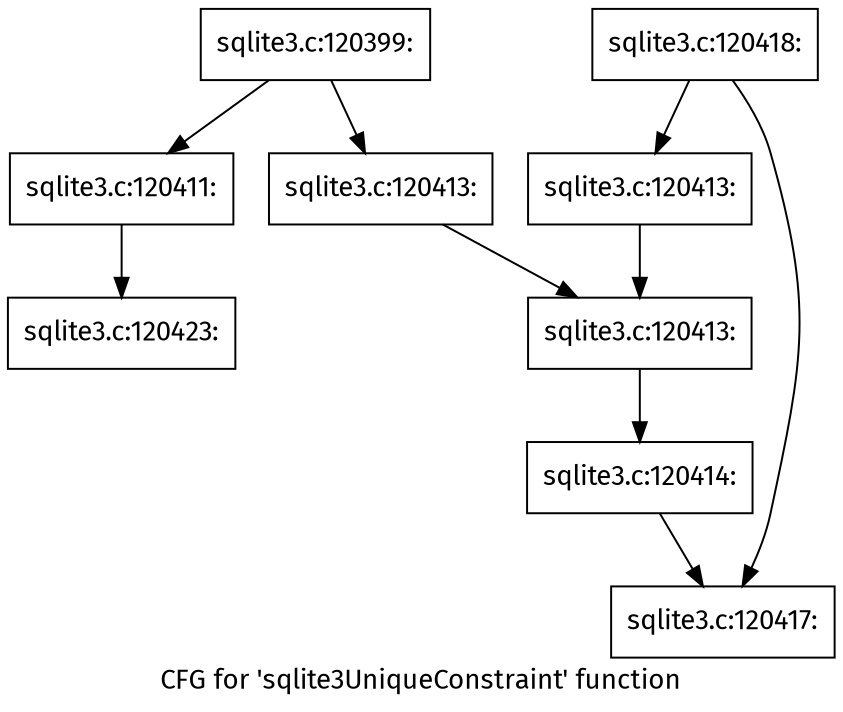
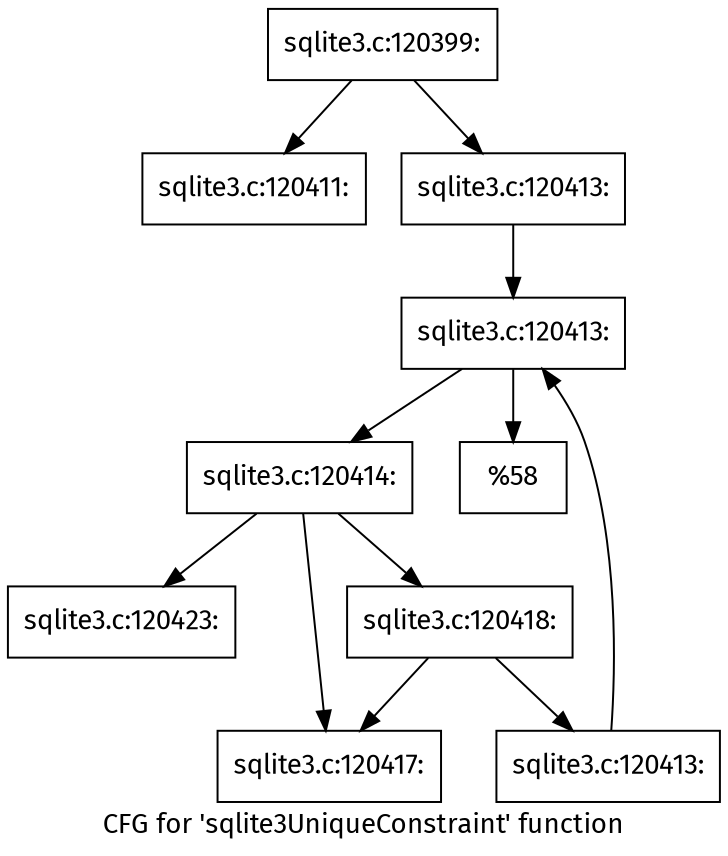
(122, 251) -> (218, 544)
none -> (513, 478)
none -> (372, 543)
